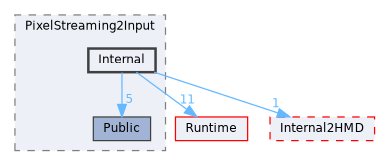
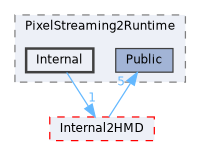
(90, 27) -> (100, 27)
(122, 88) -> (120, 100)
(212, 129) -> none
